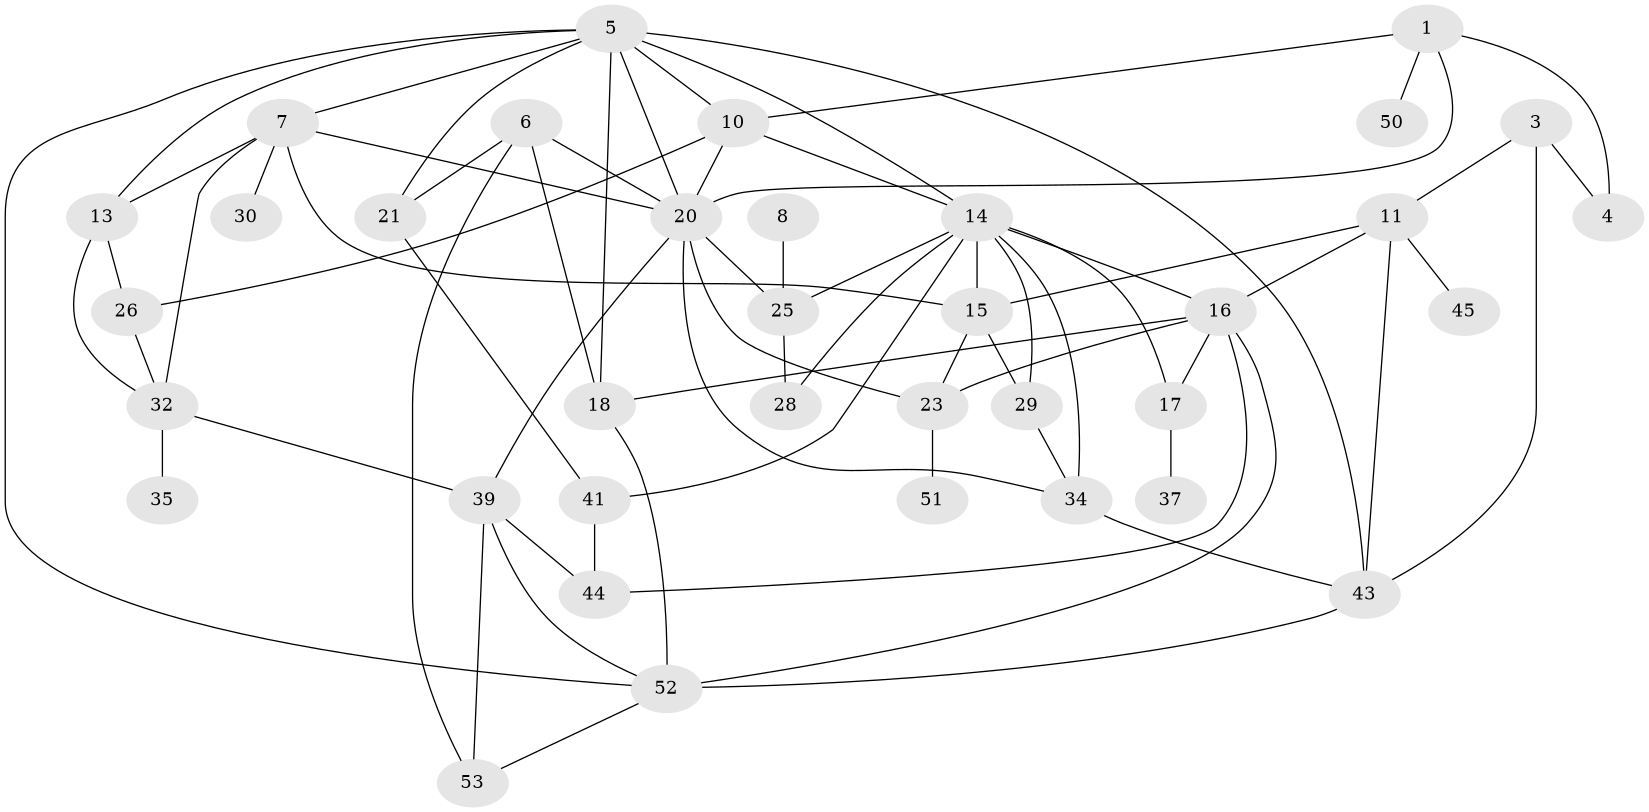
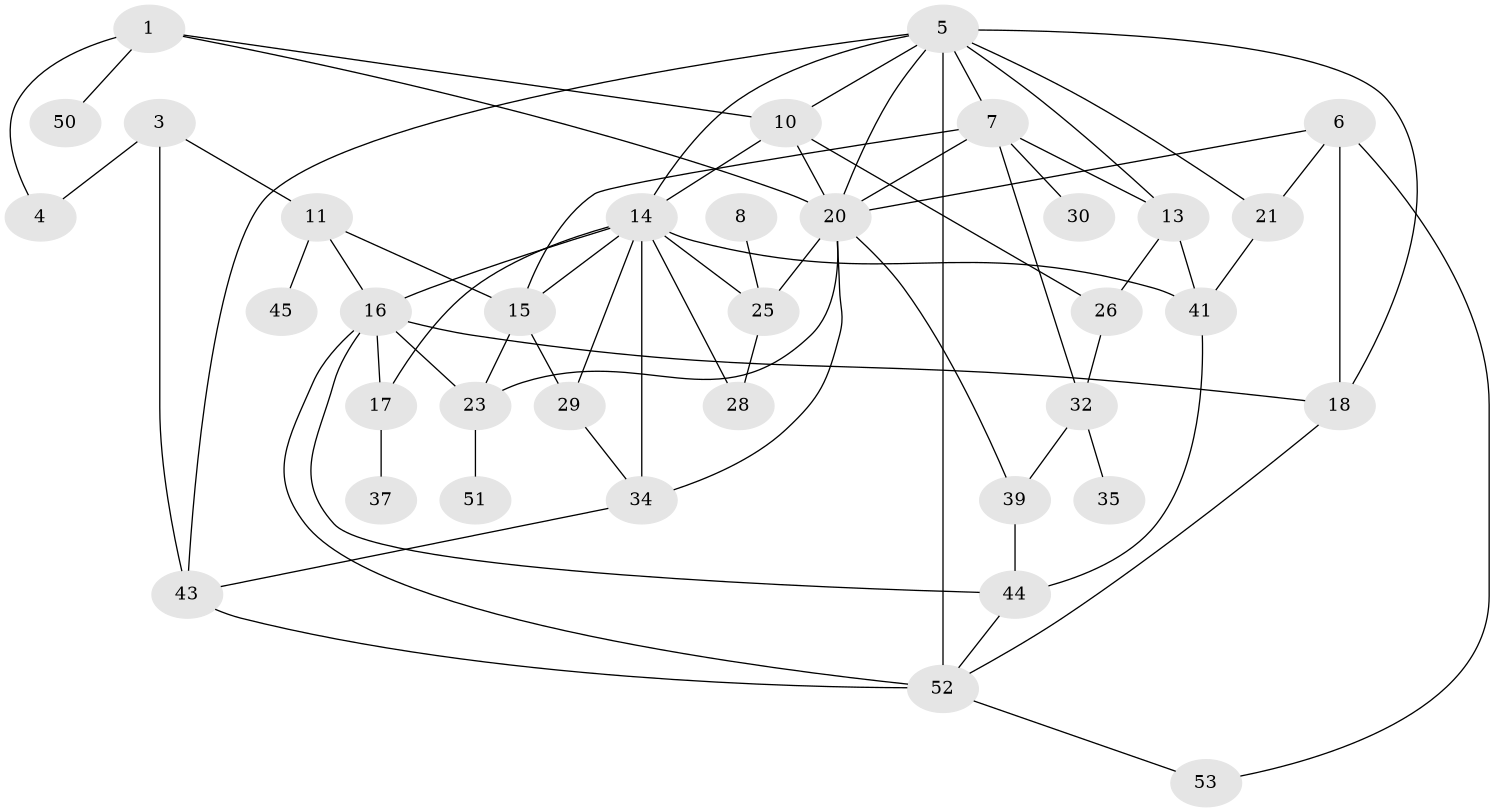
(77, 326) -> (1187, 265)
(1378, 406) -> none
(546, 617) -> (979, 642)
(479, 642) -> none
